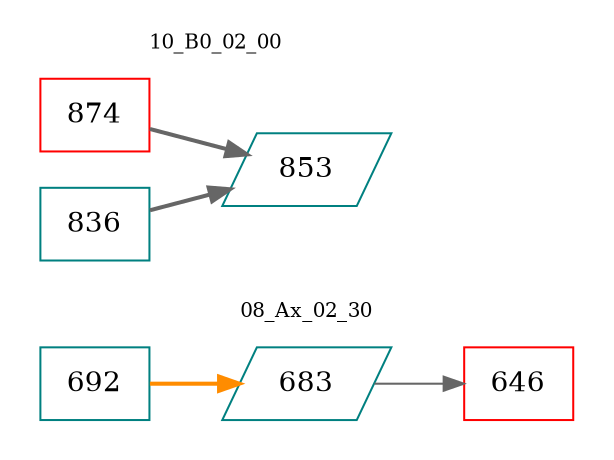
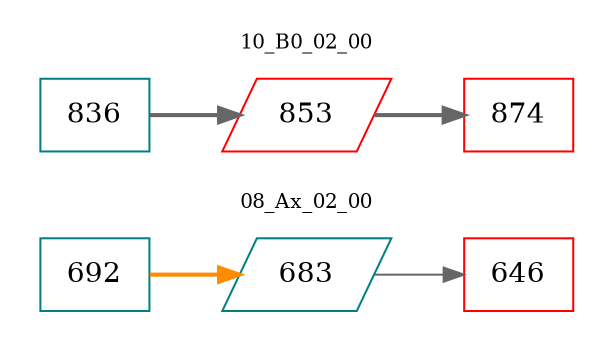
(188, 139) -> (409, 115)
(307, 170) -> (307, 115)
(307, 312) -> (307, 203)
